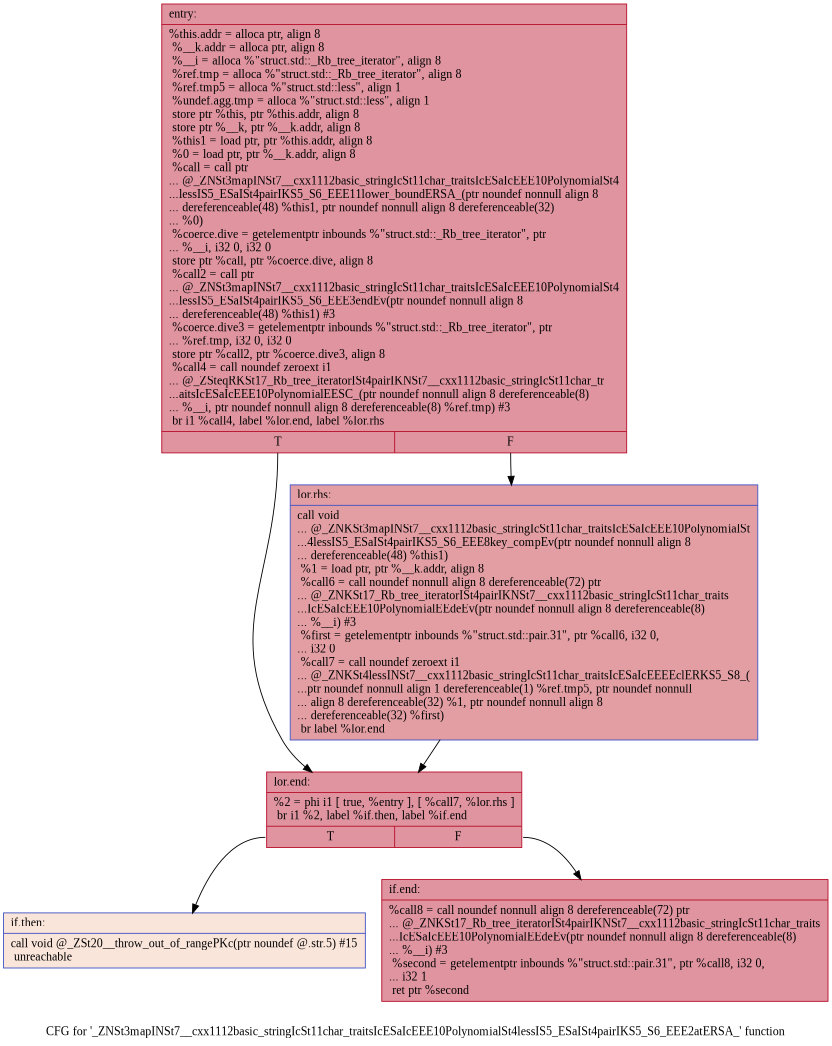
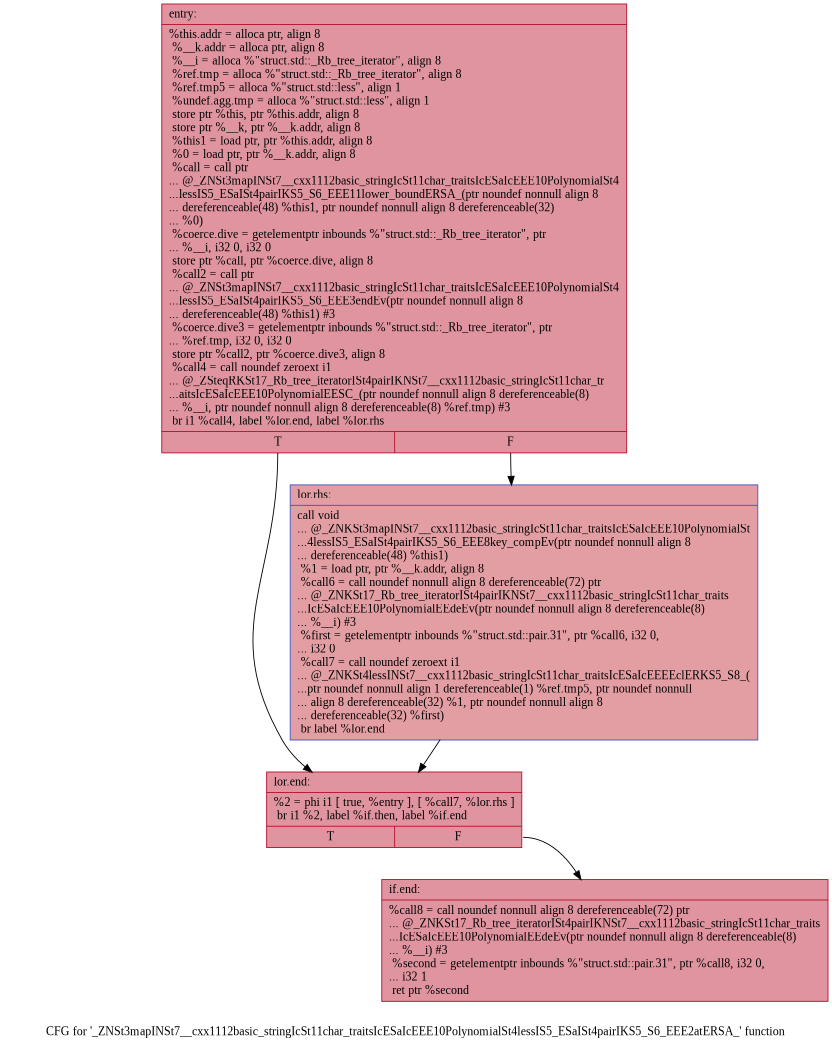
(184, 940) -> none
